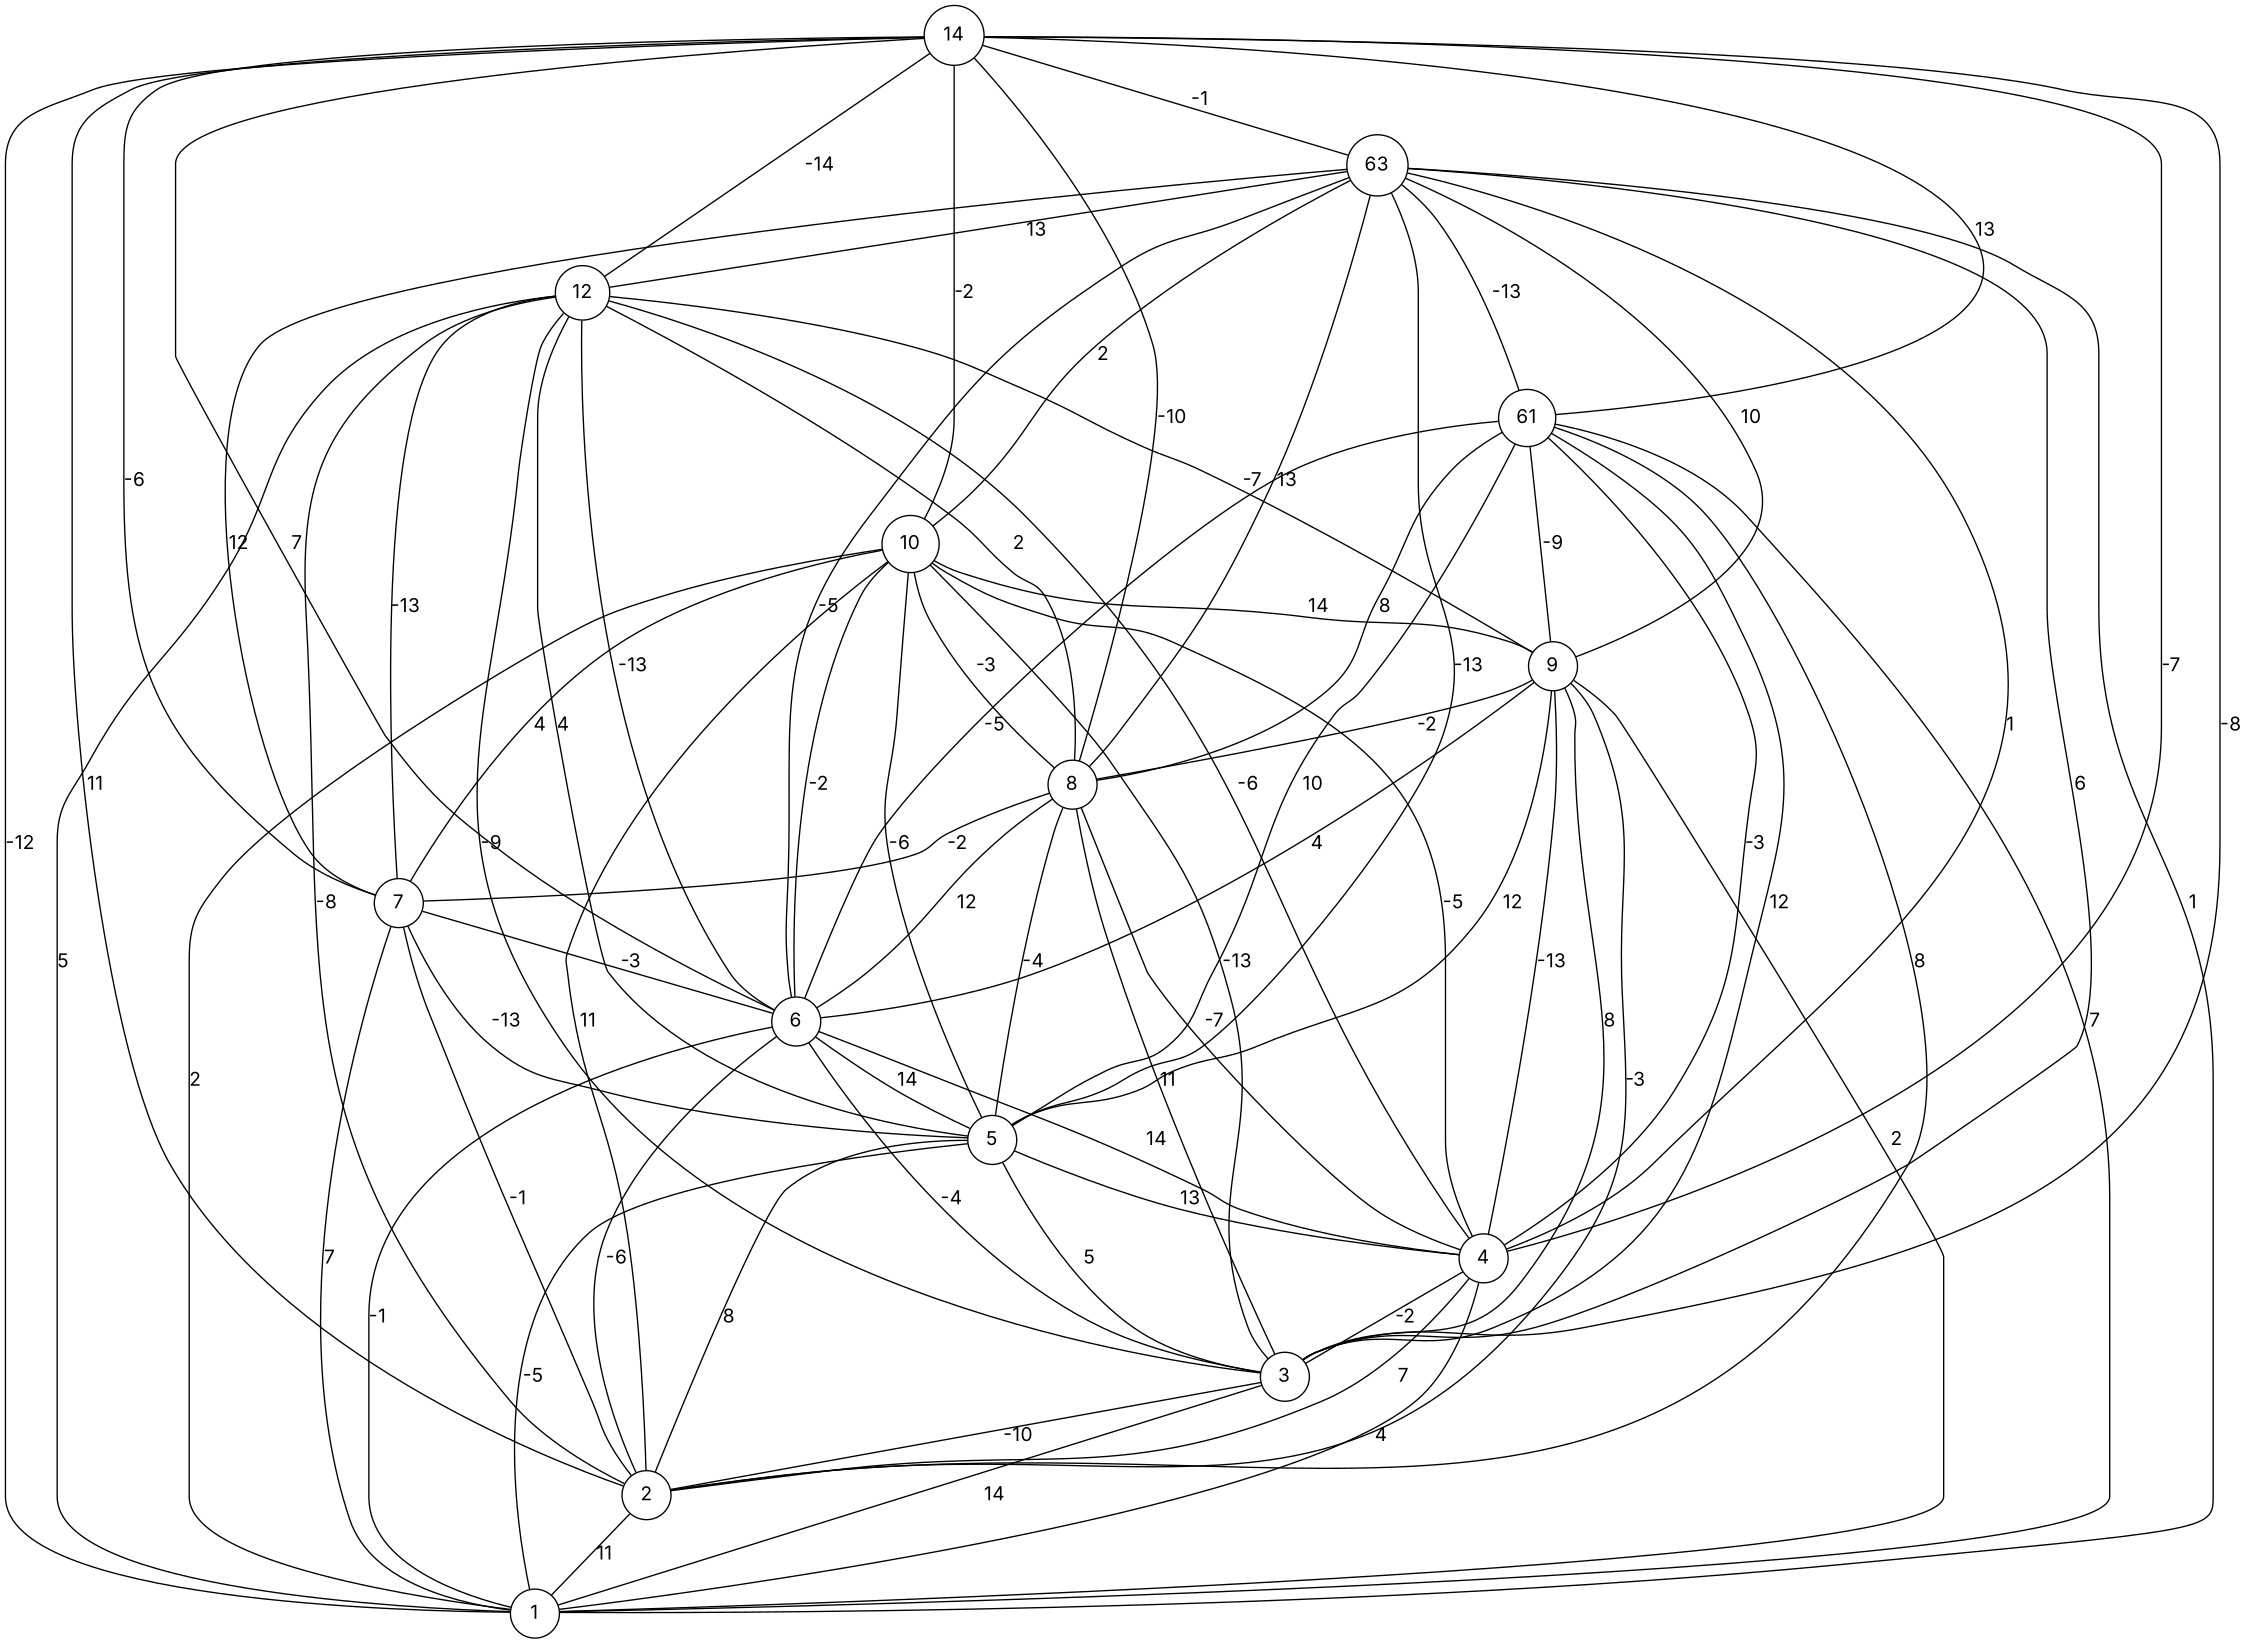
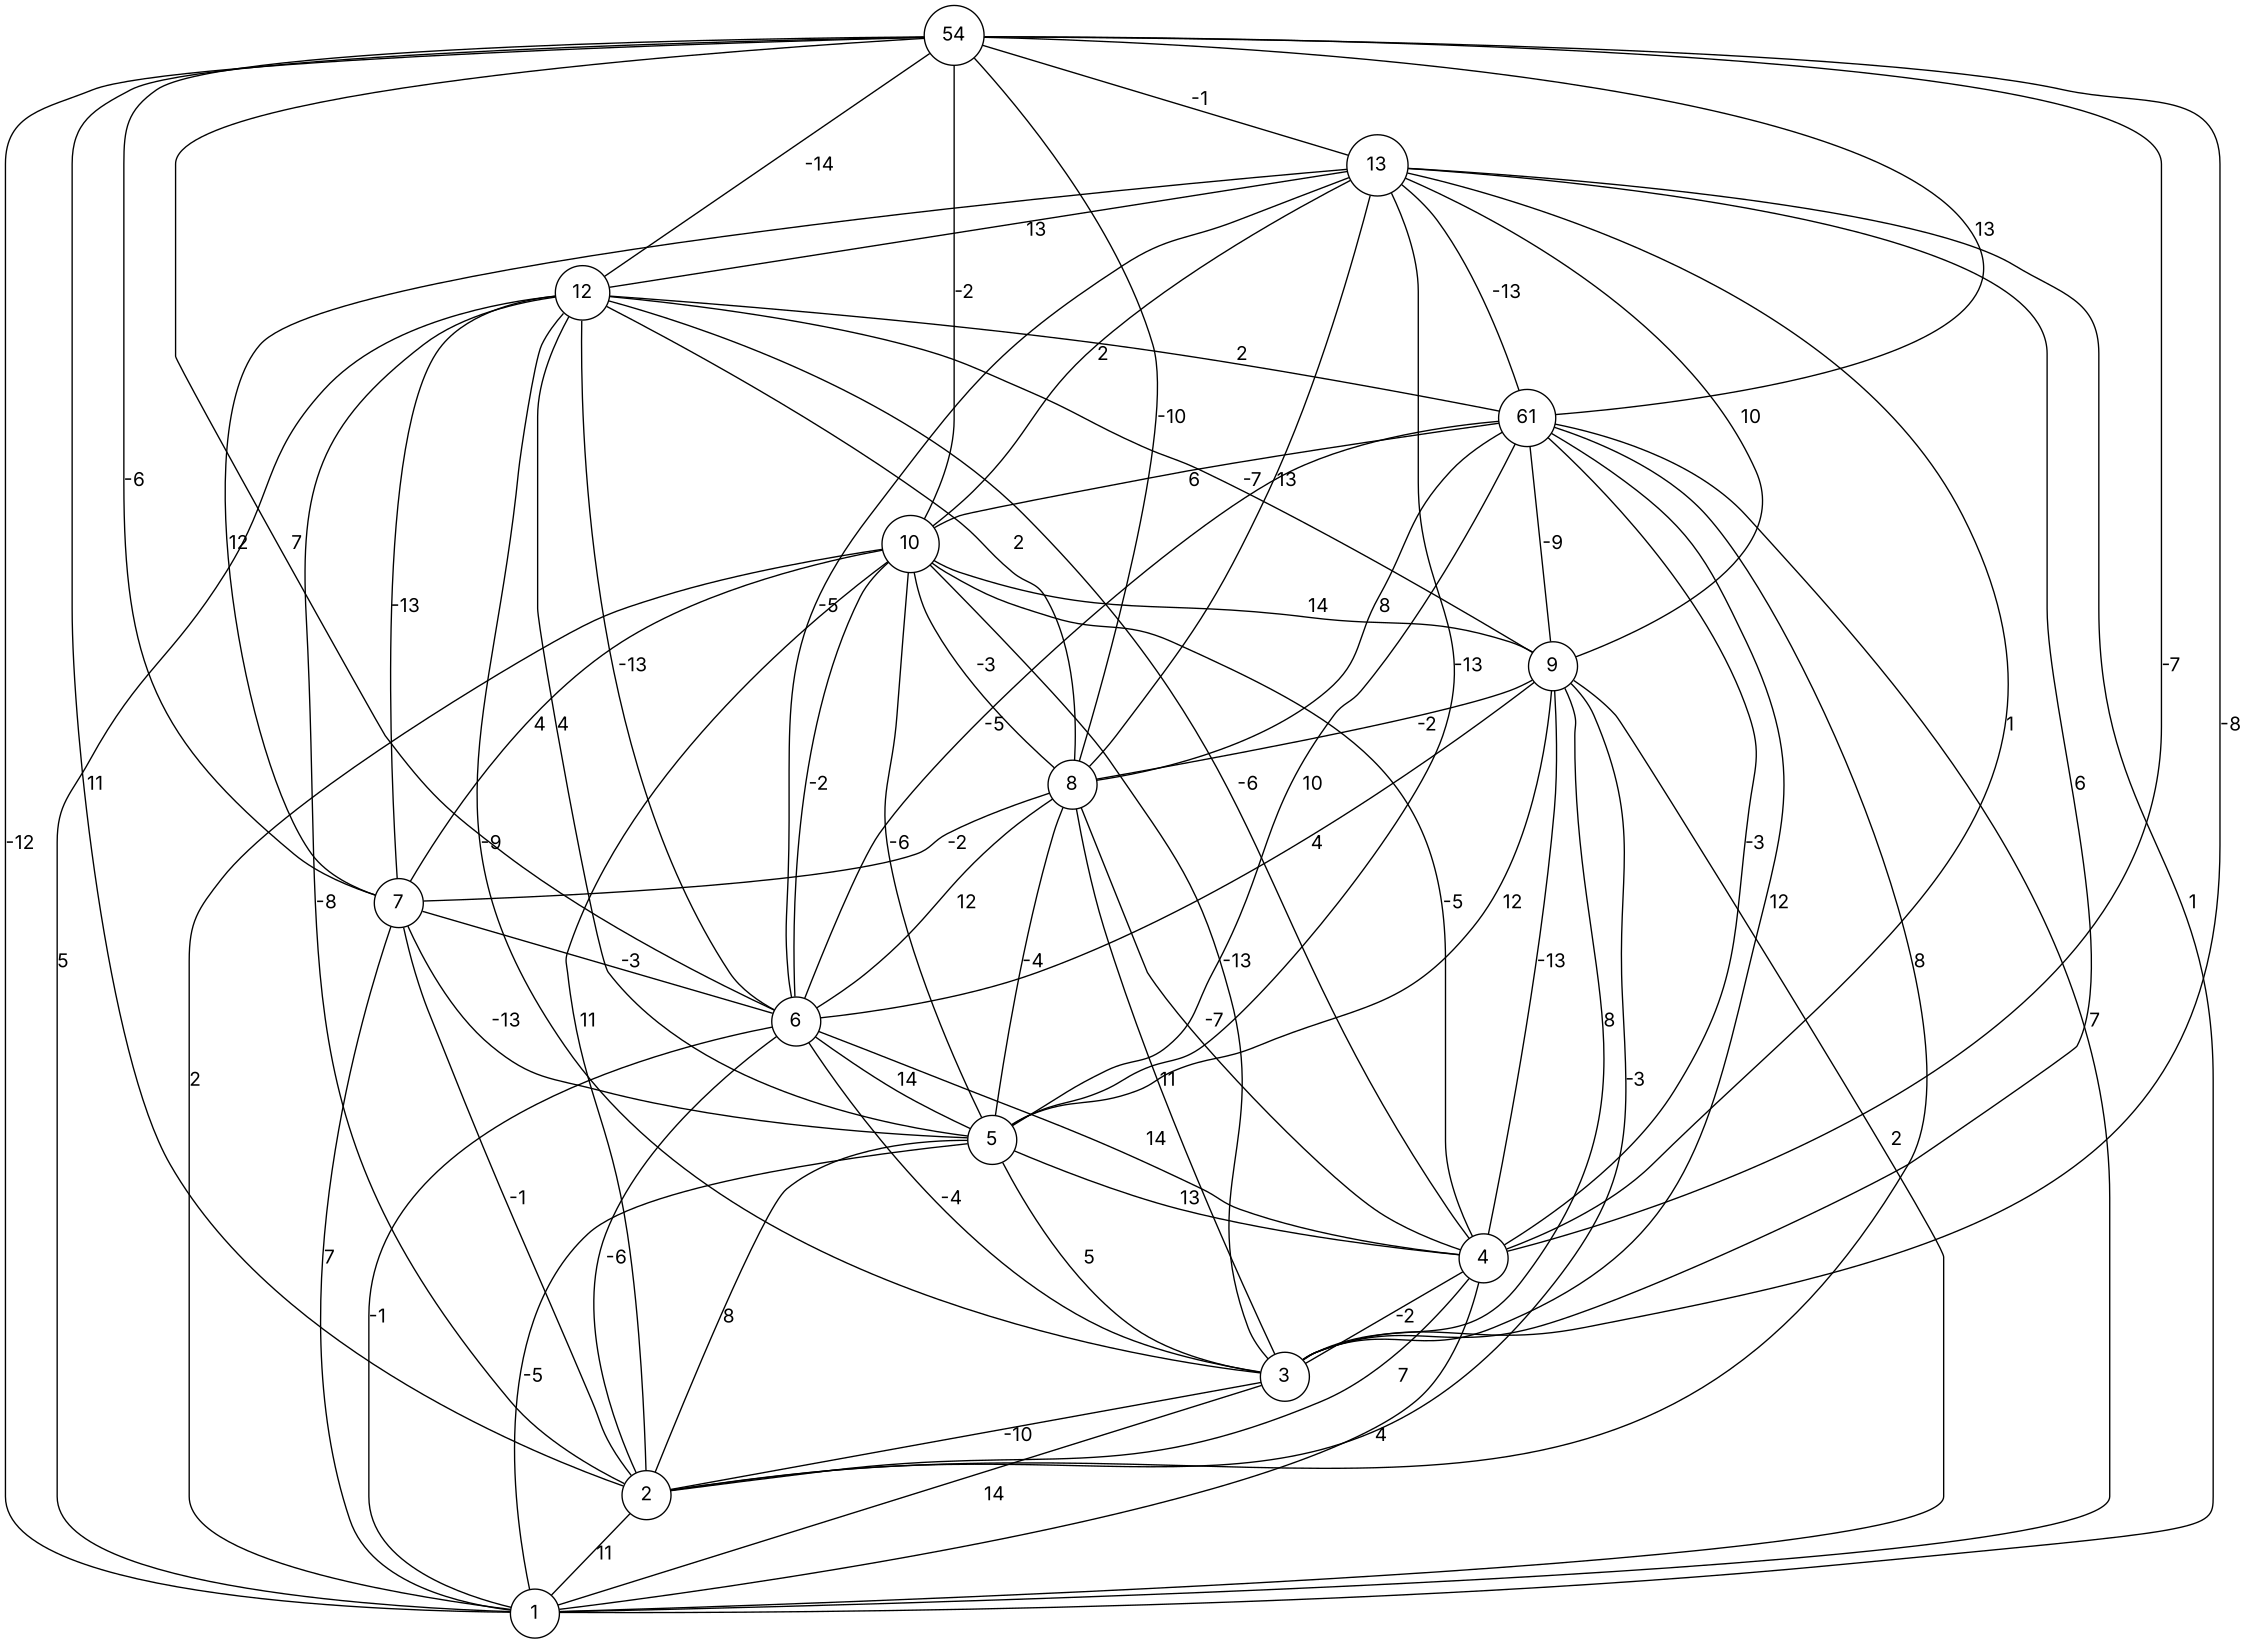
(954, 35) -> (954, 35)
(1377, 165) -> (1377, 165)
none -> (1057, 338)
none -> (1215, 466)
